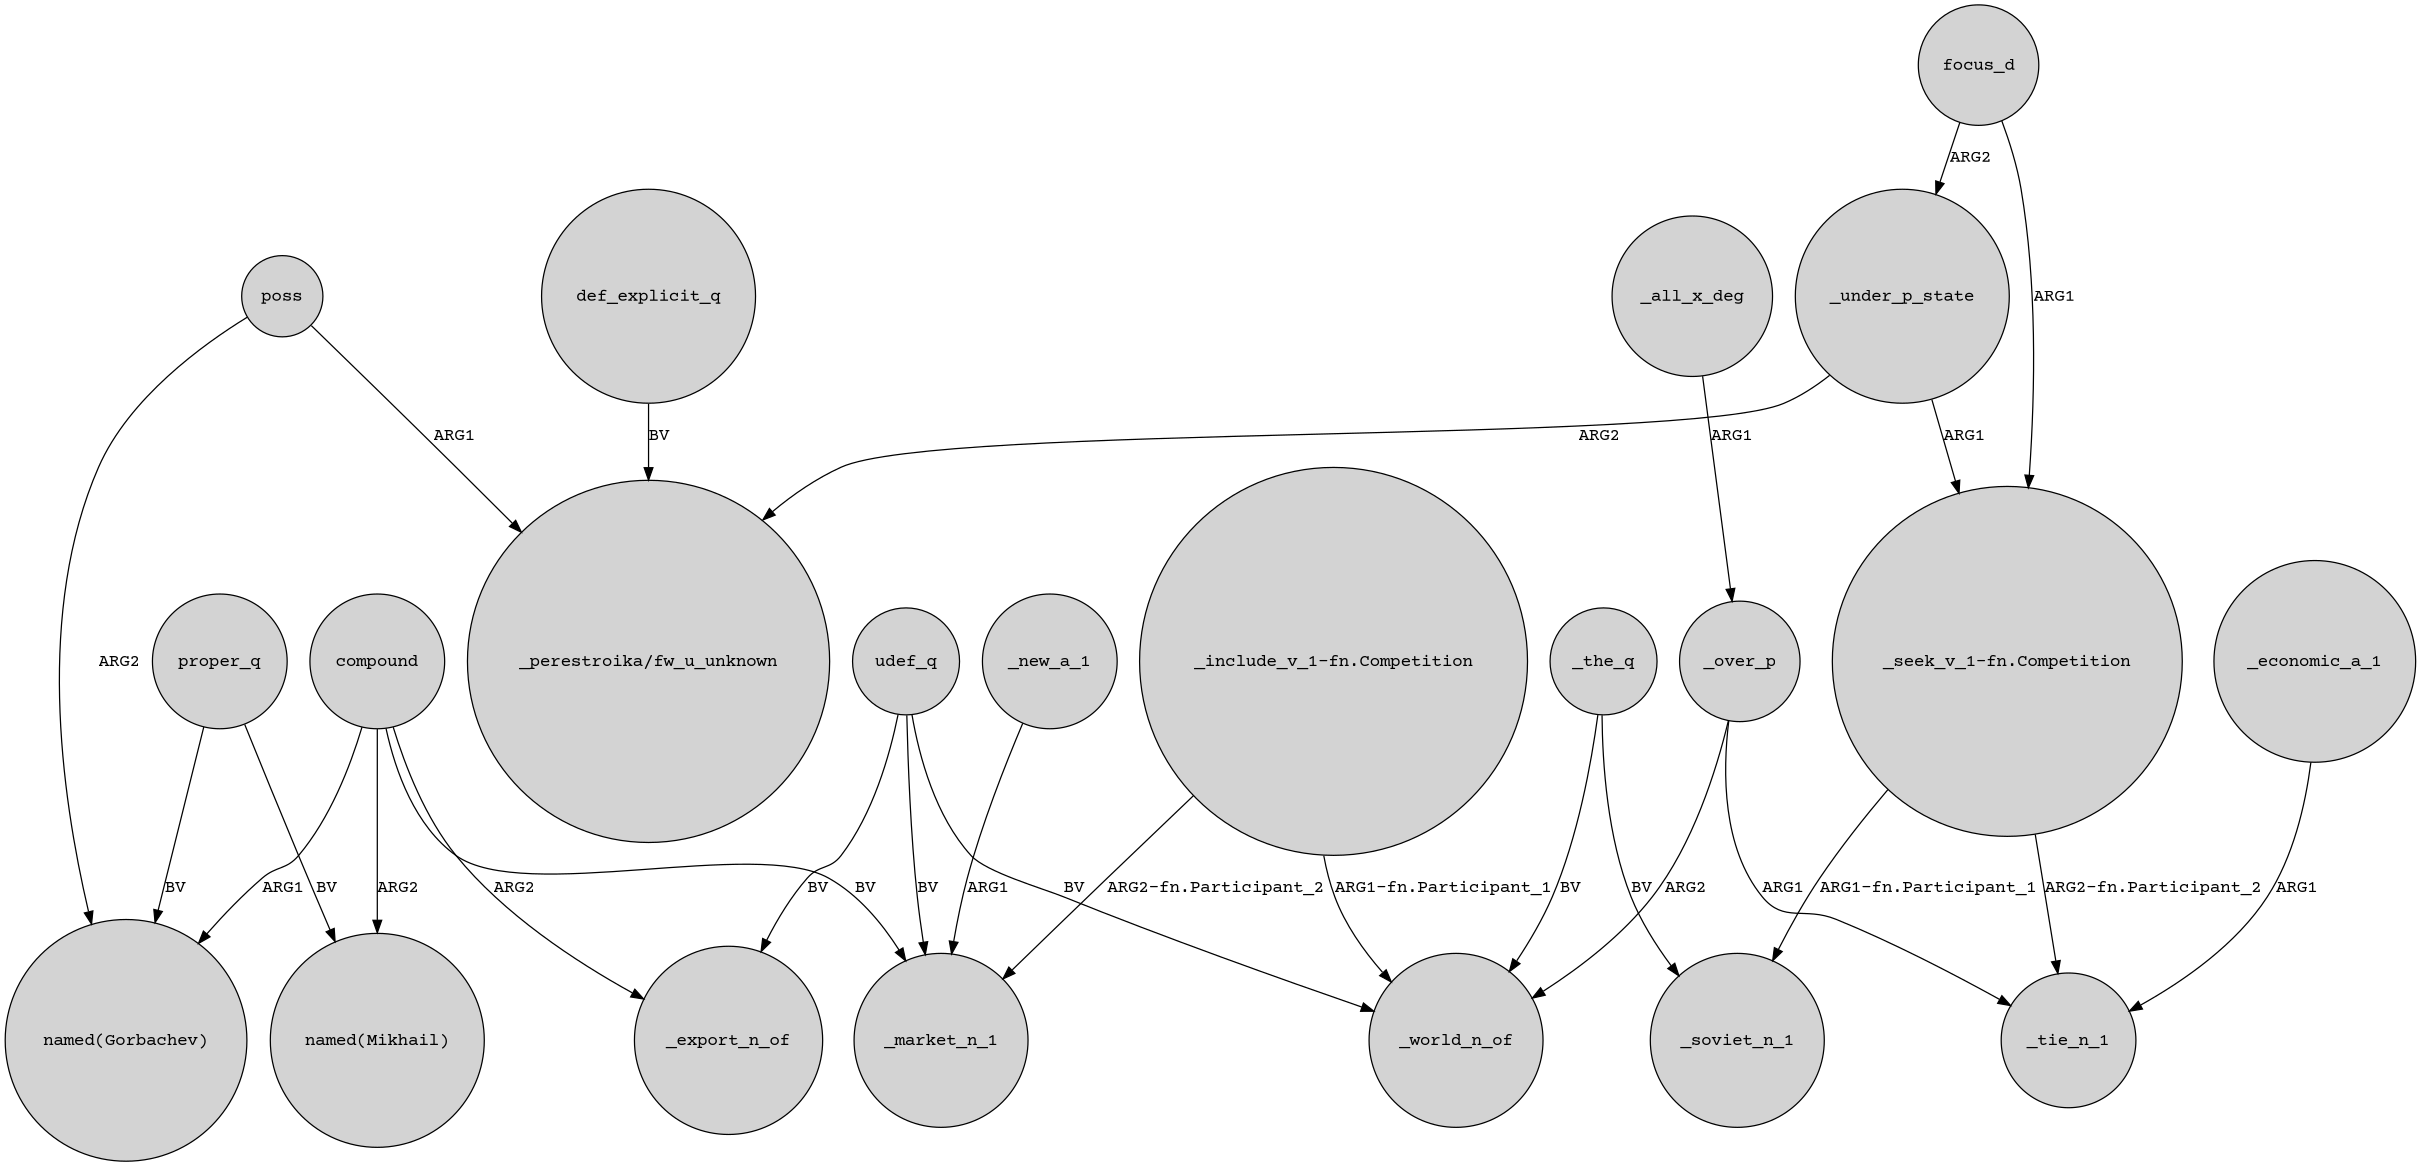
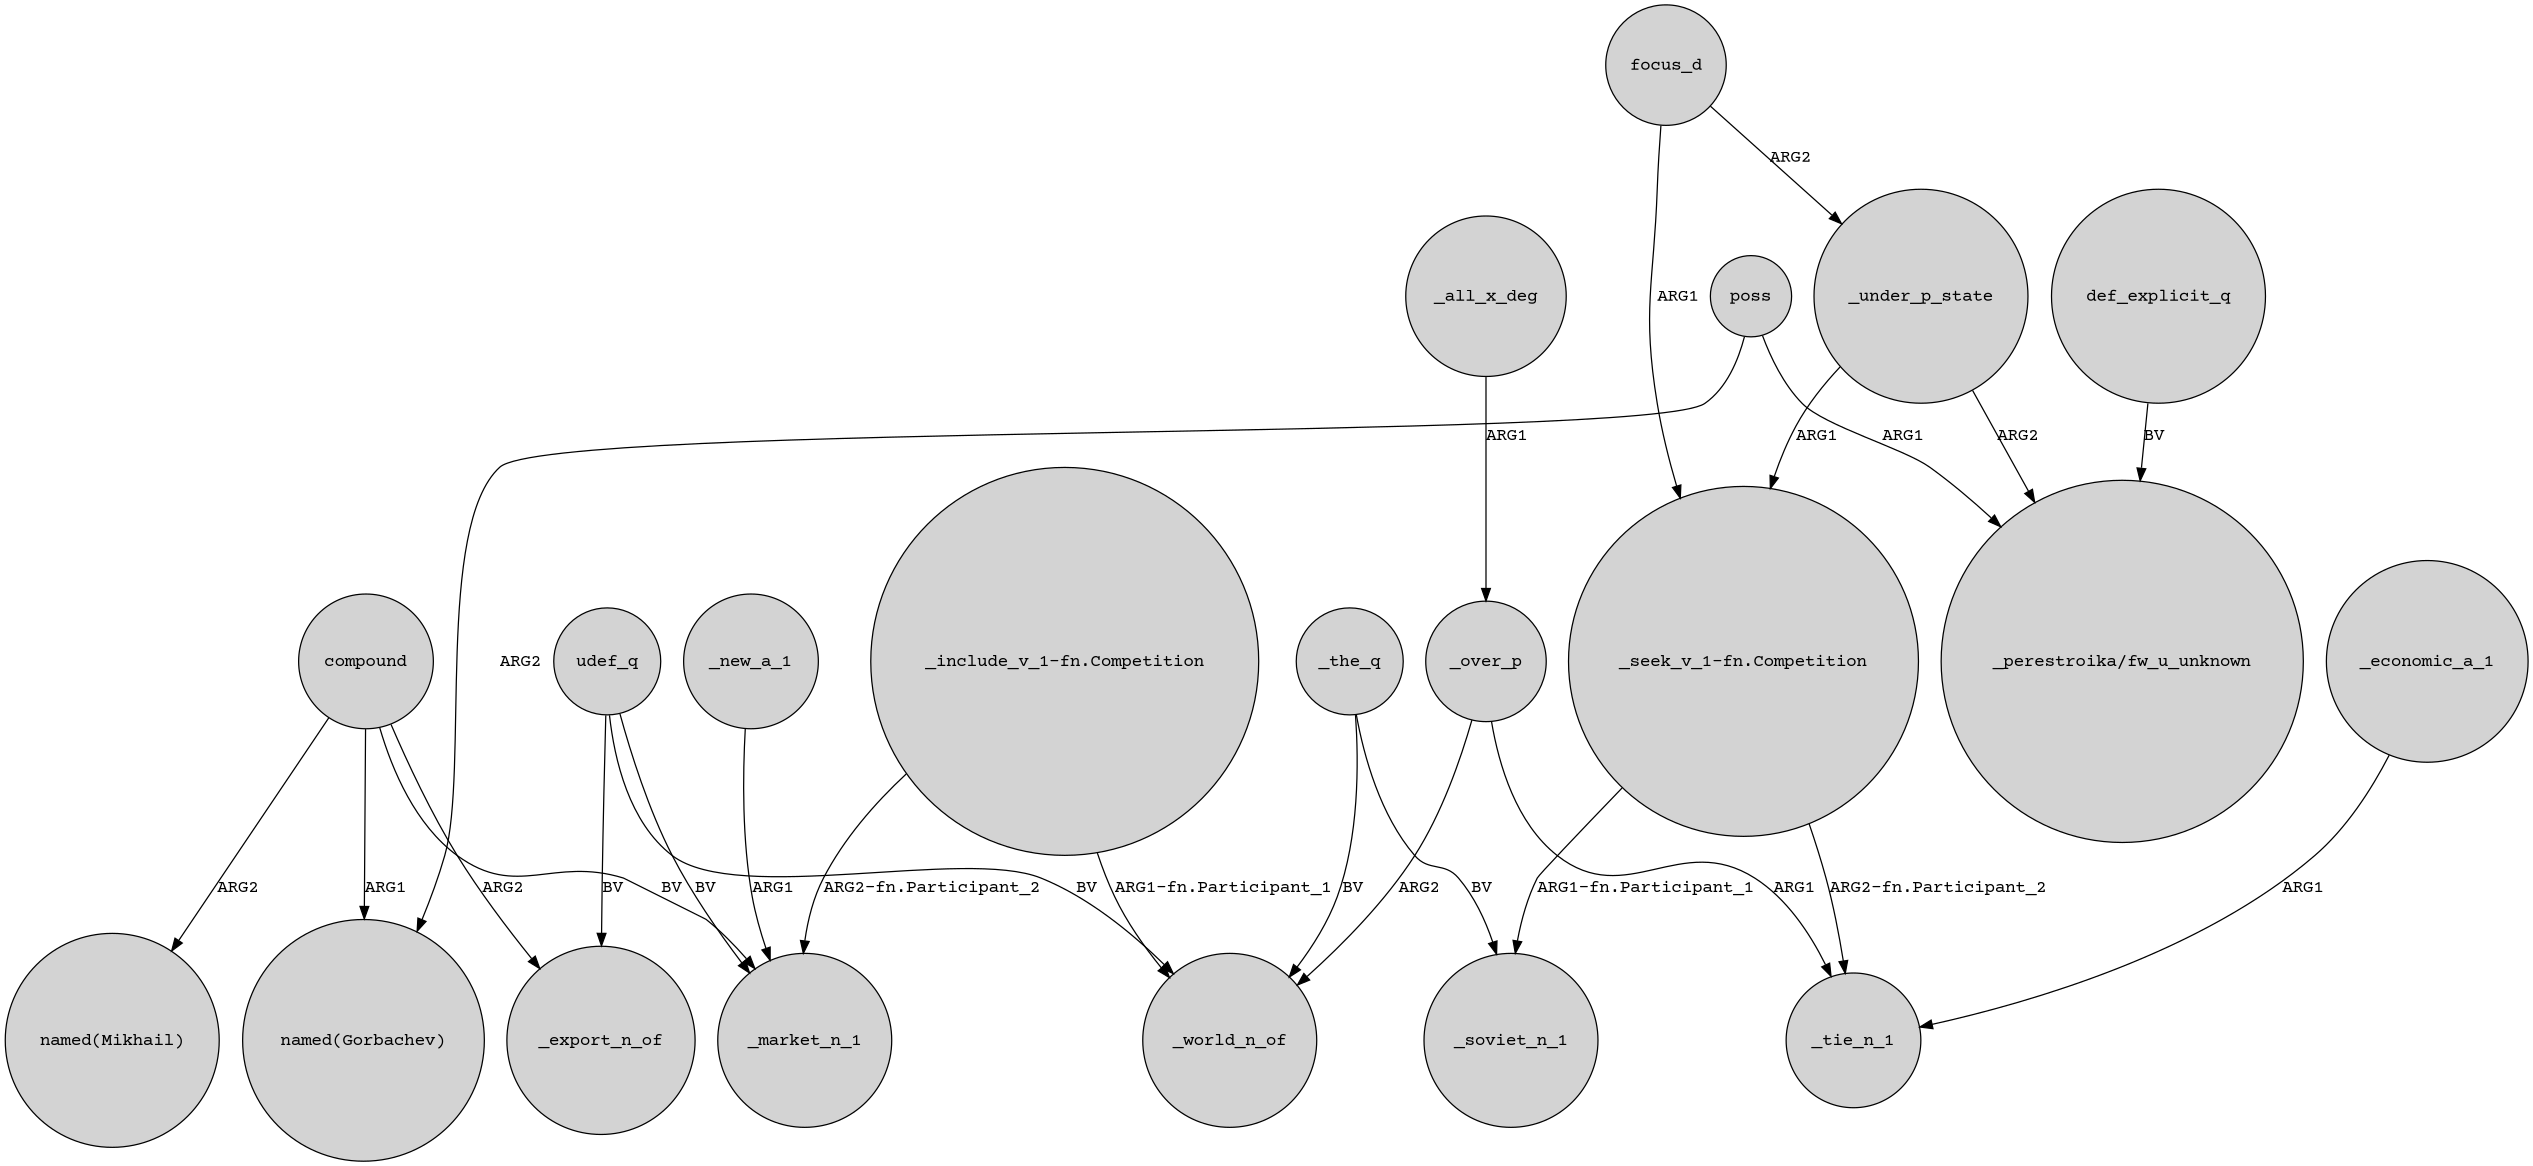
(220, 661) -> none
